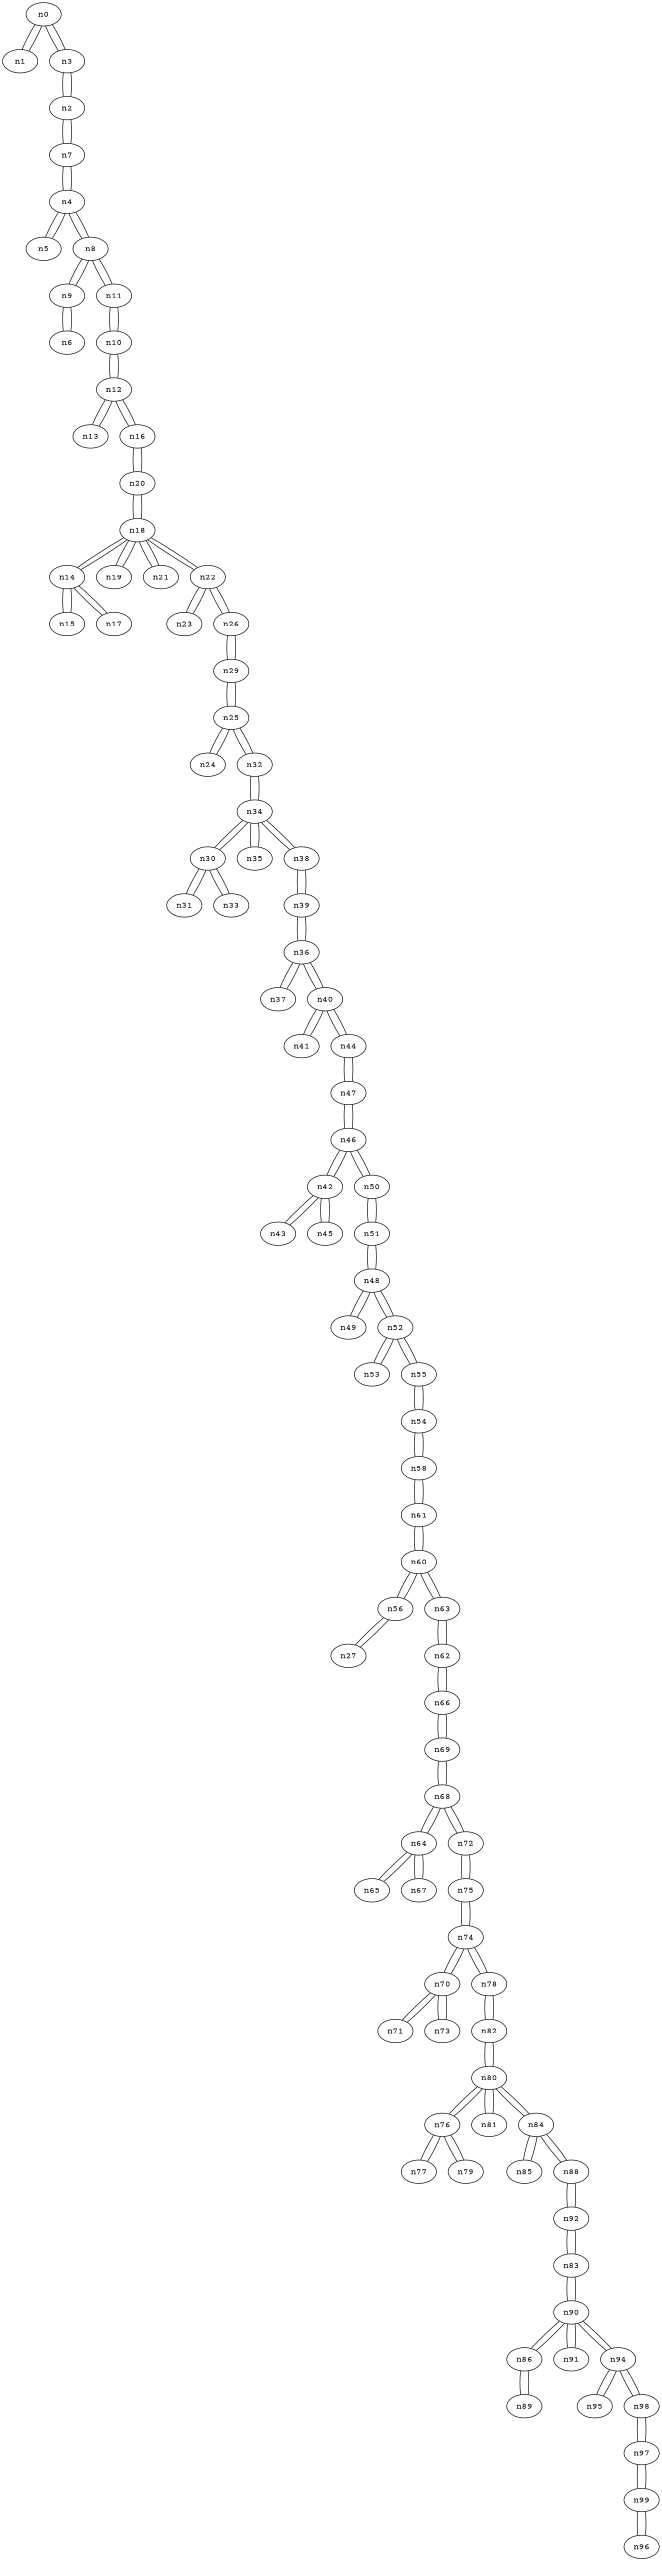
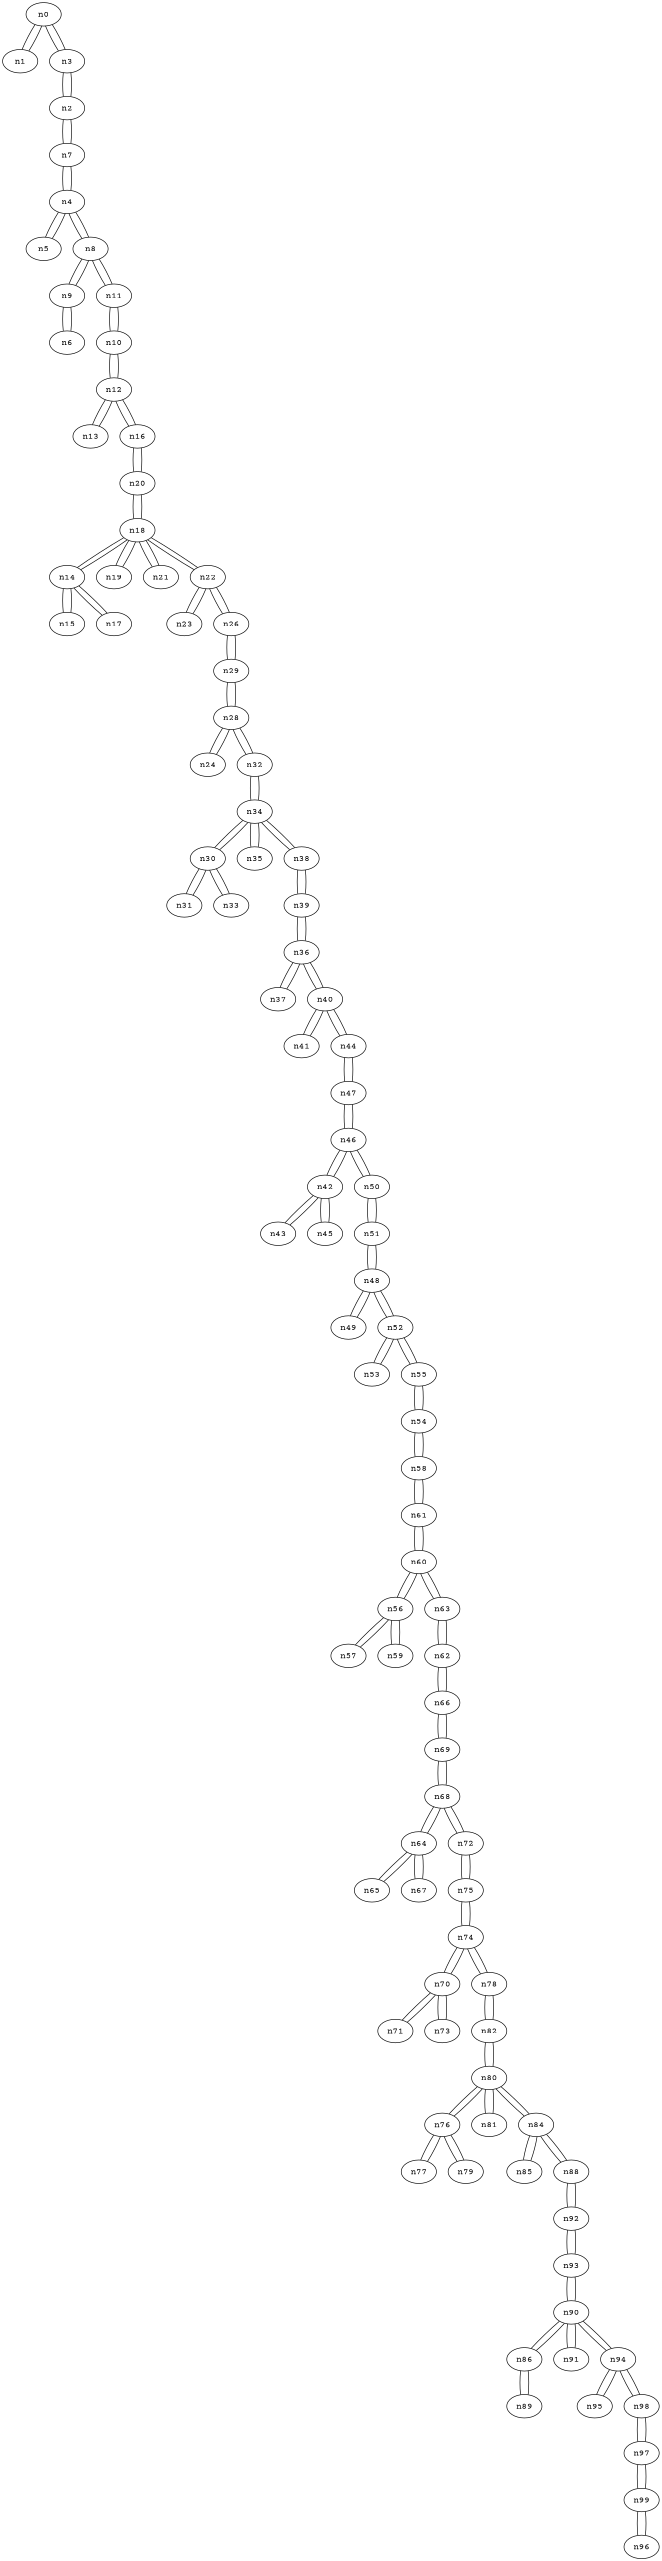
(231, 718) -> (231, 718)
(348, 1656) -> (348, 1656)
none -> (395, 1656)
(571, 2266) -> (571, 2266)
